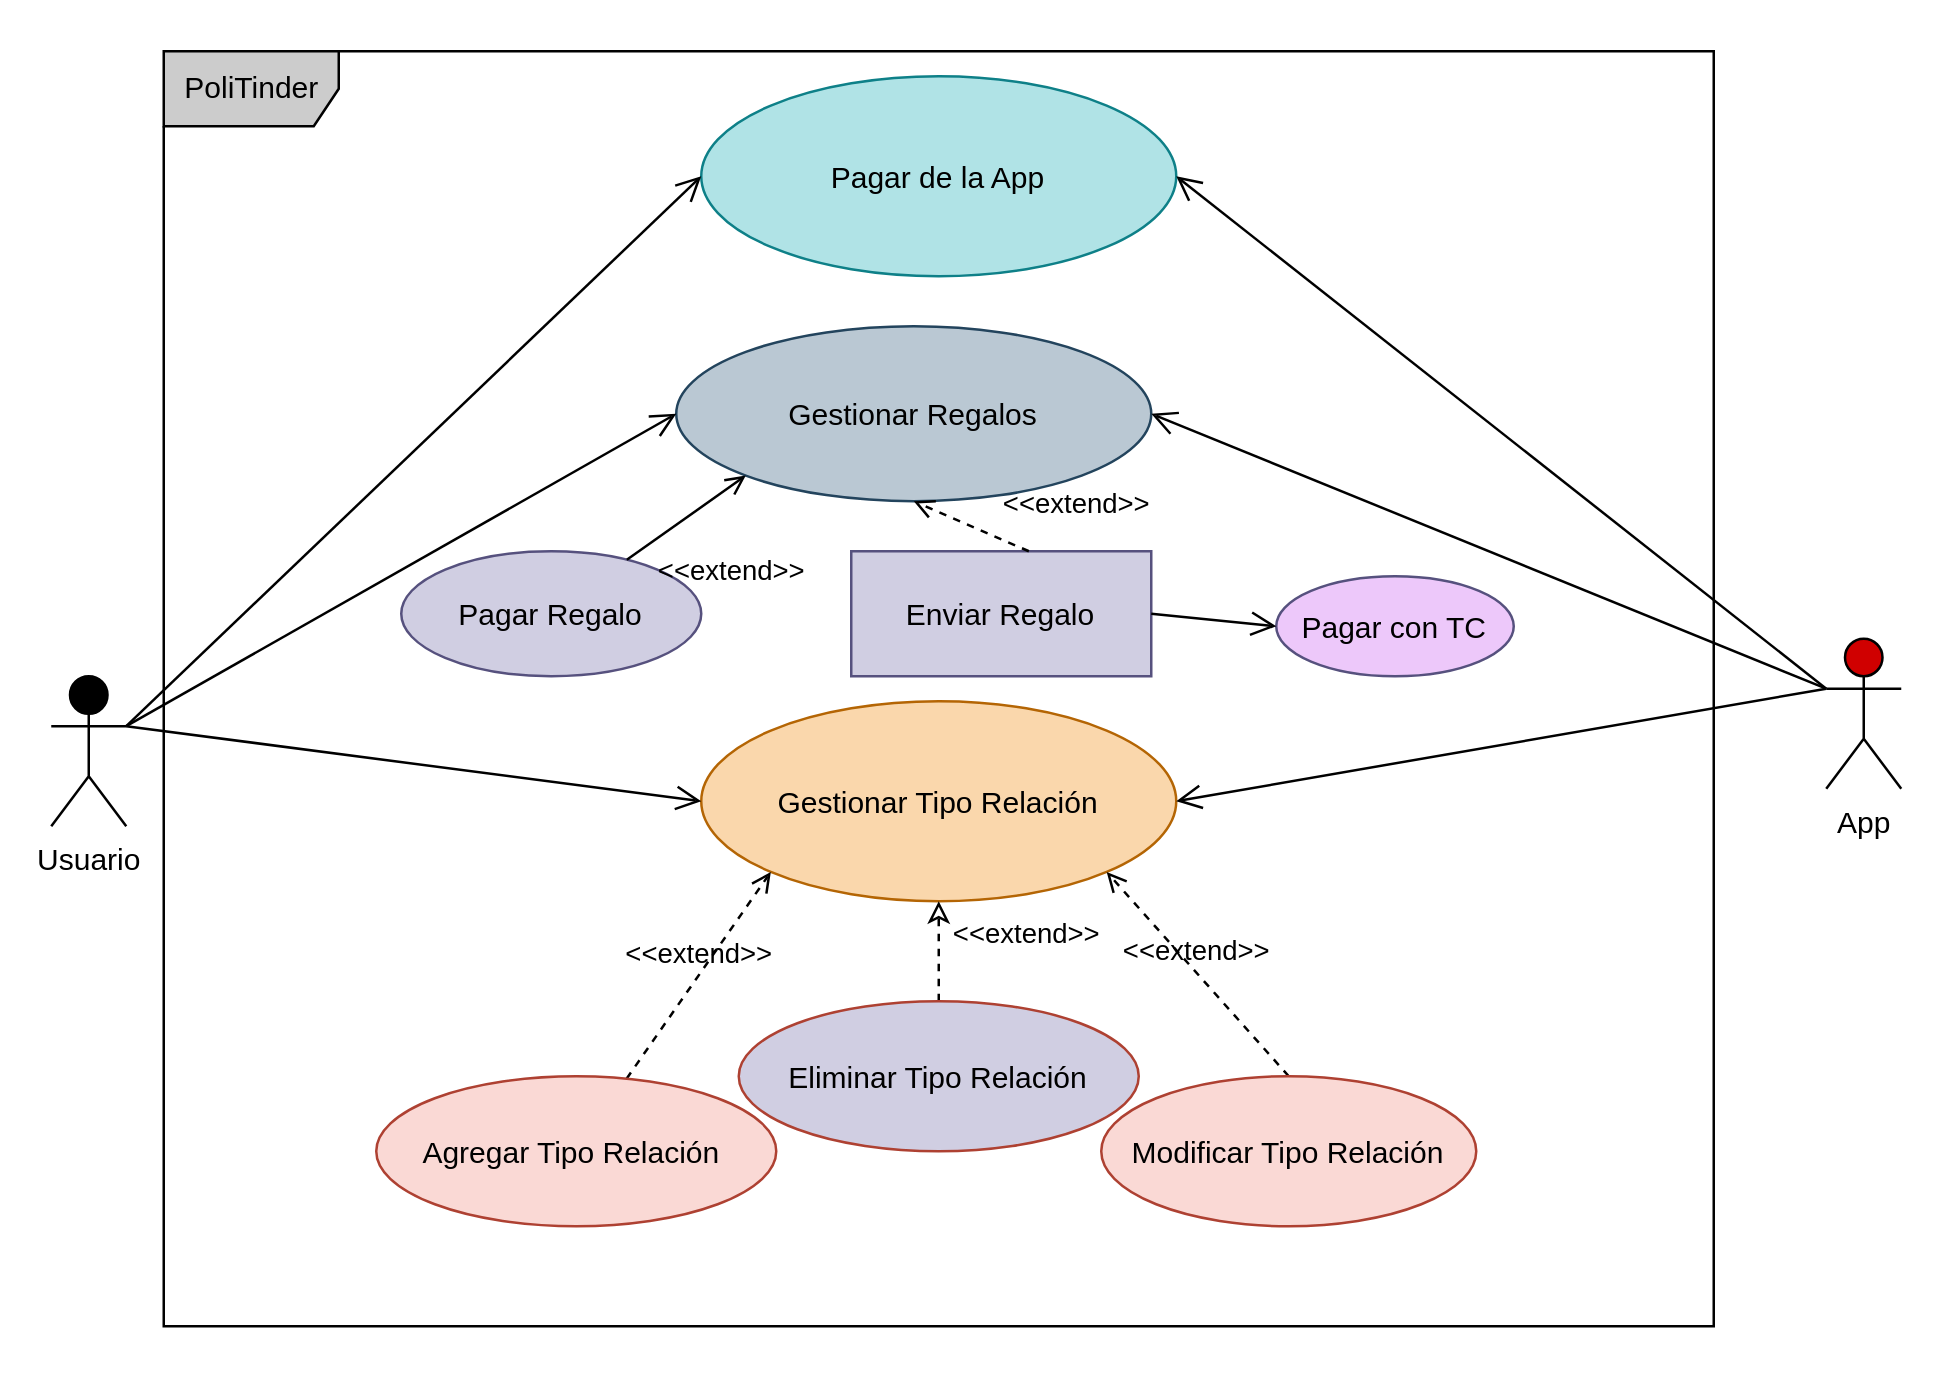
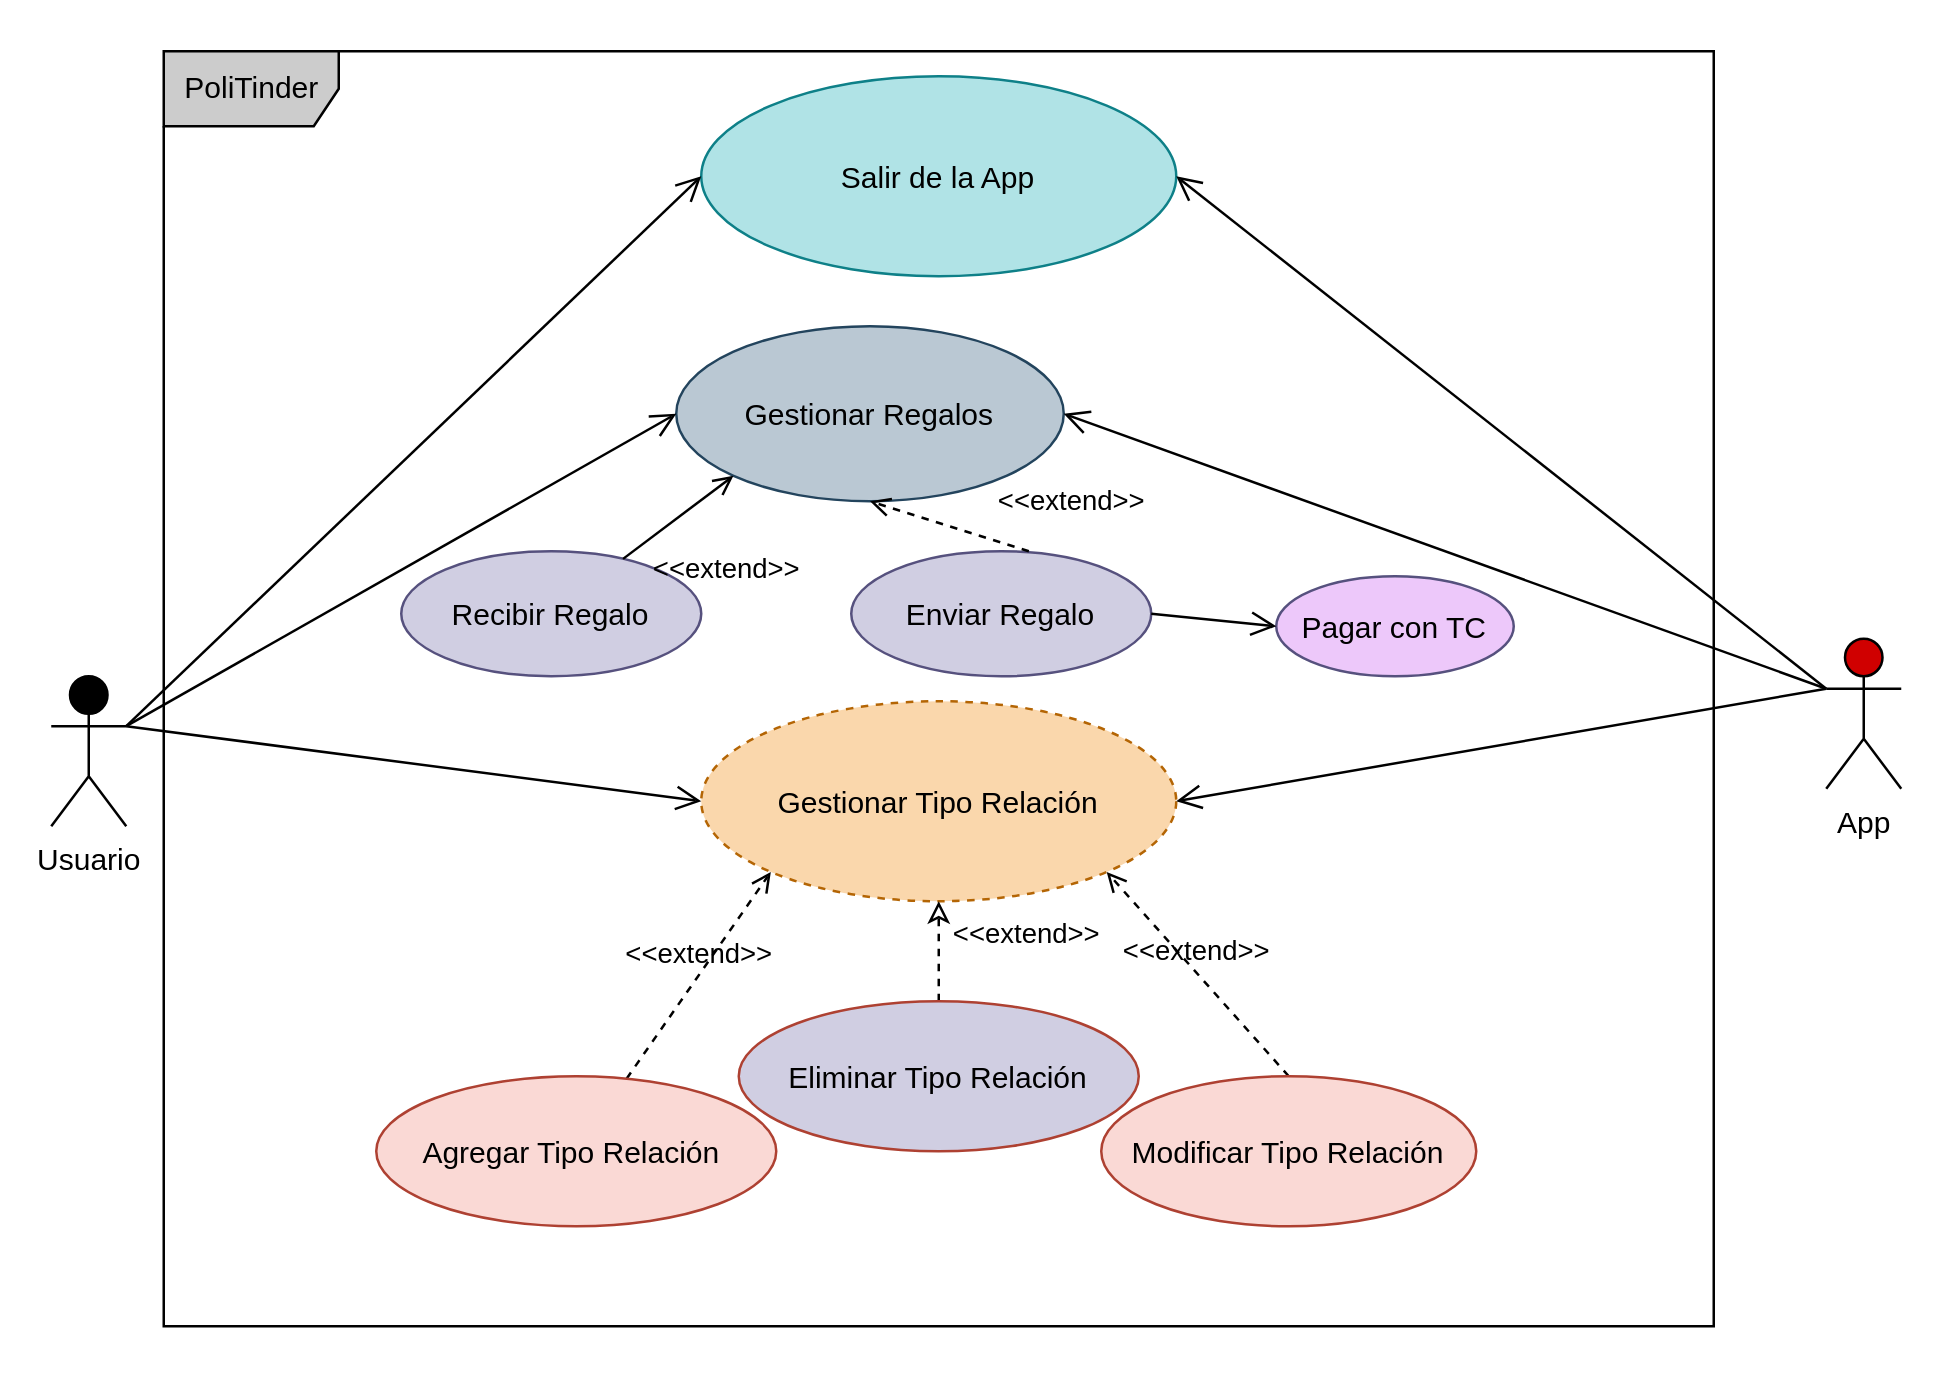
(938, 178) -> (938, 178)
(914, 414) -> (870, 414)
(1001, 614) -> (1001, 614)
(550, 615) -> (550, 615)
(939, 801) -> (939, 801)
